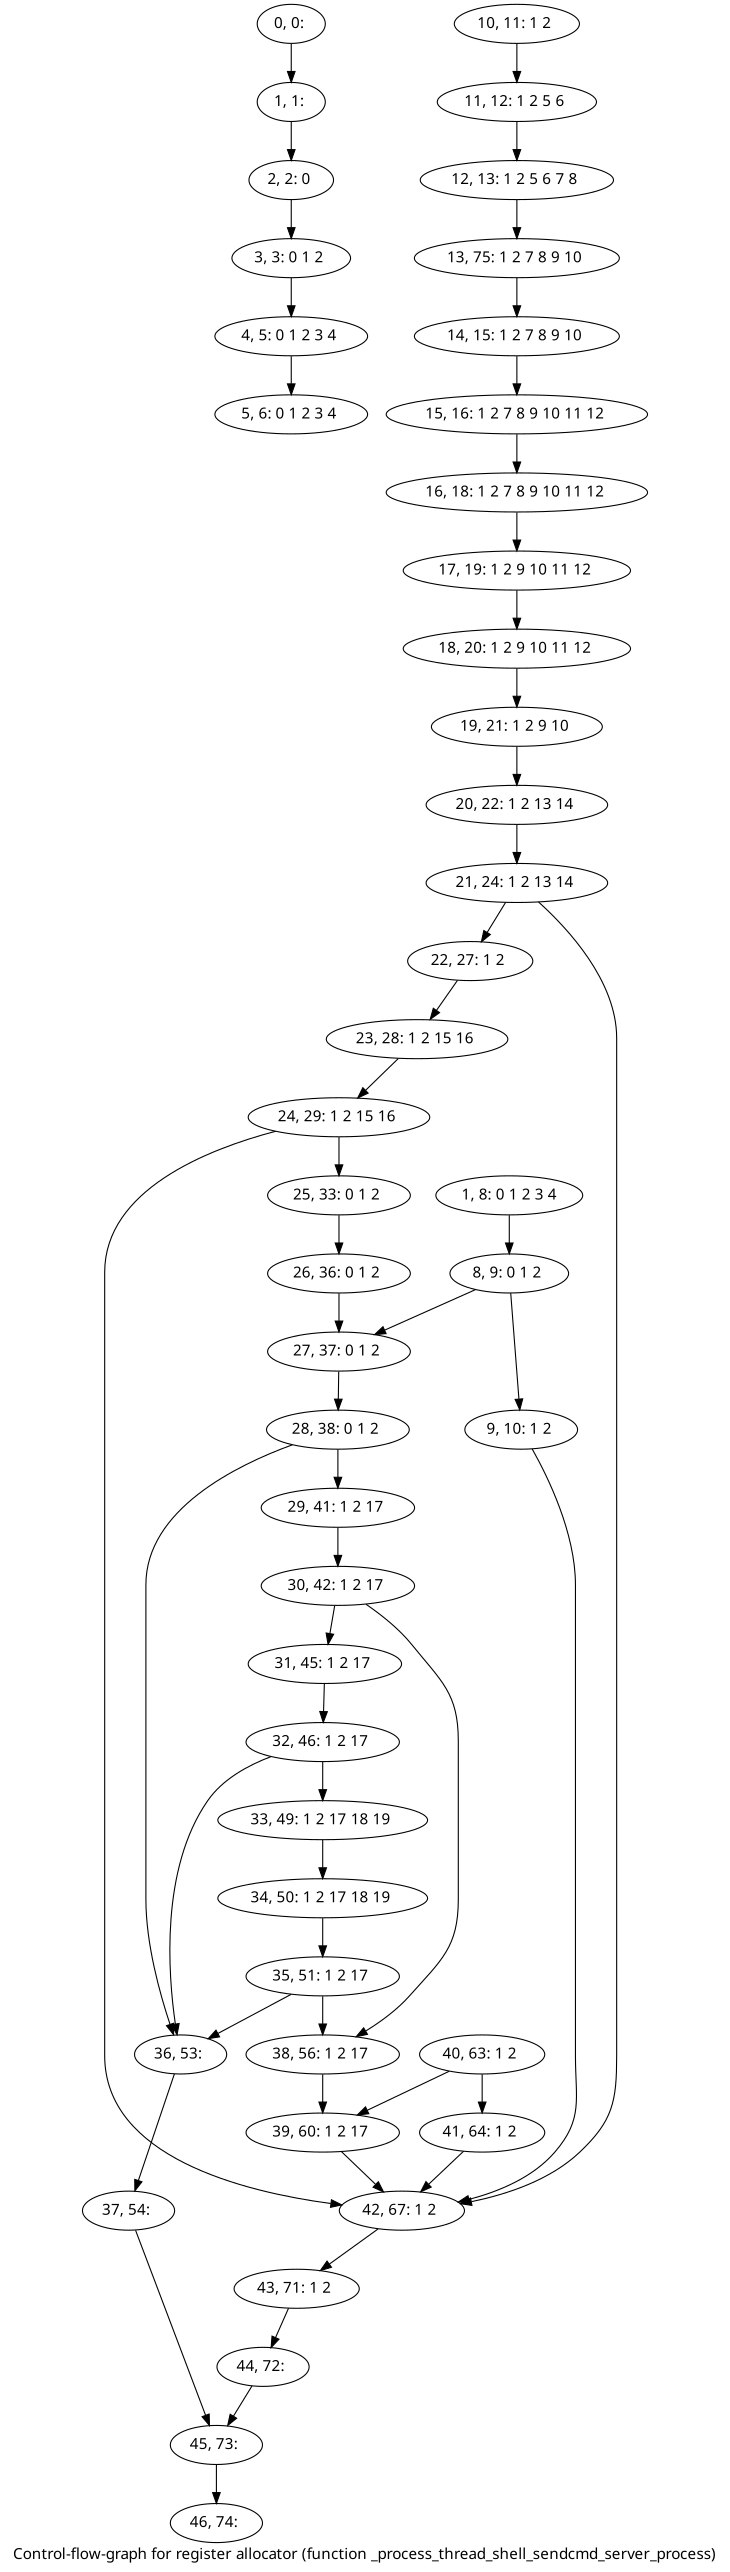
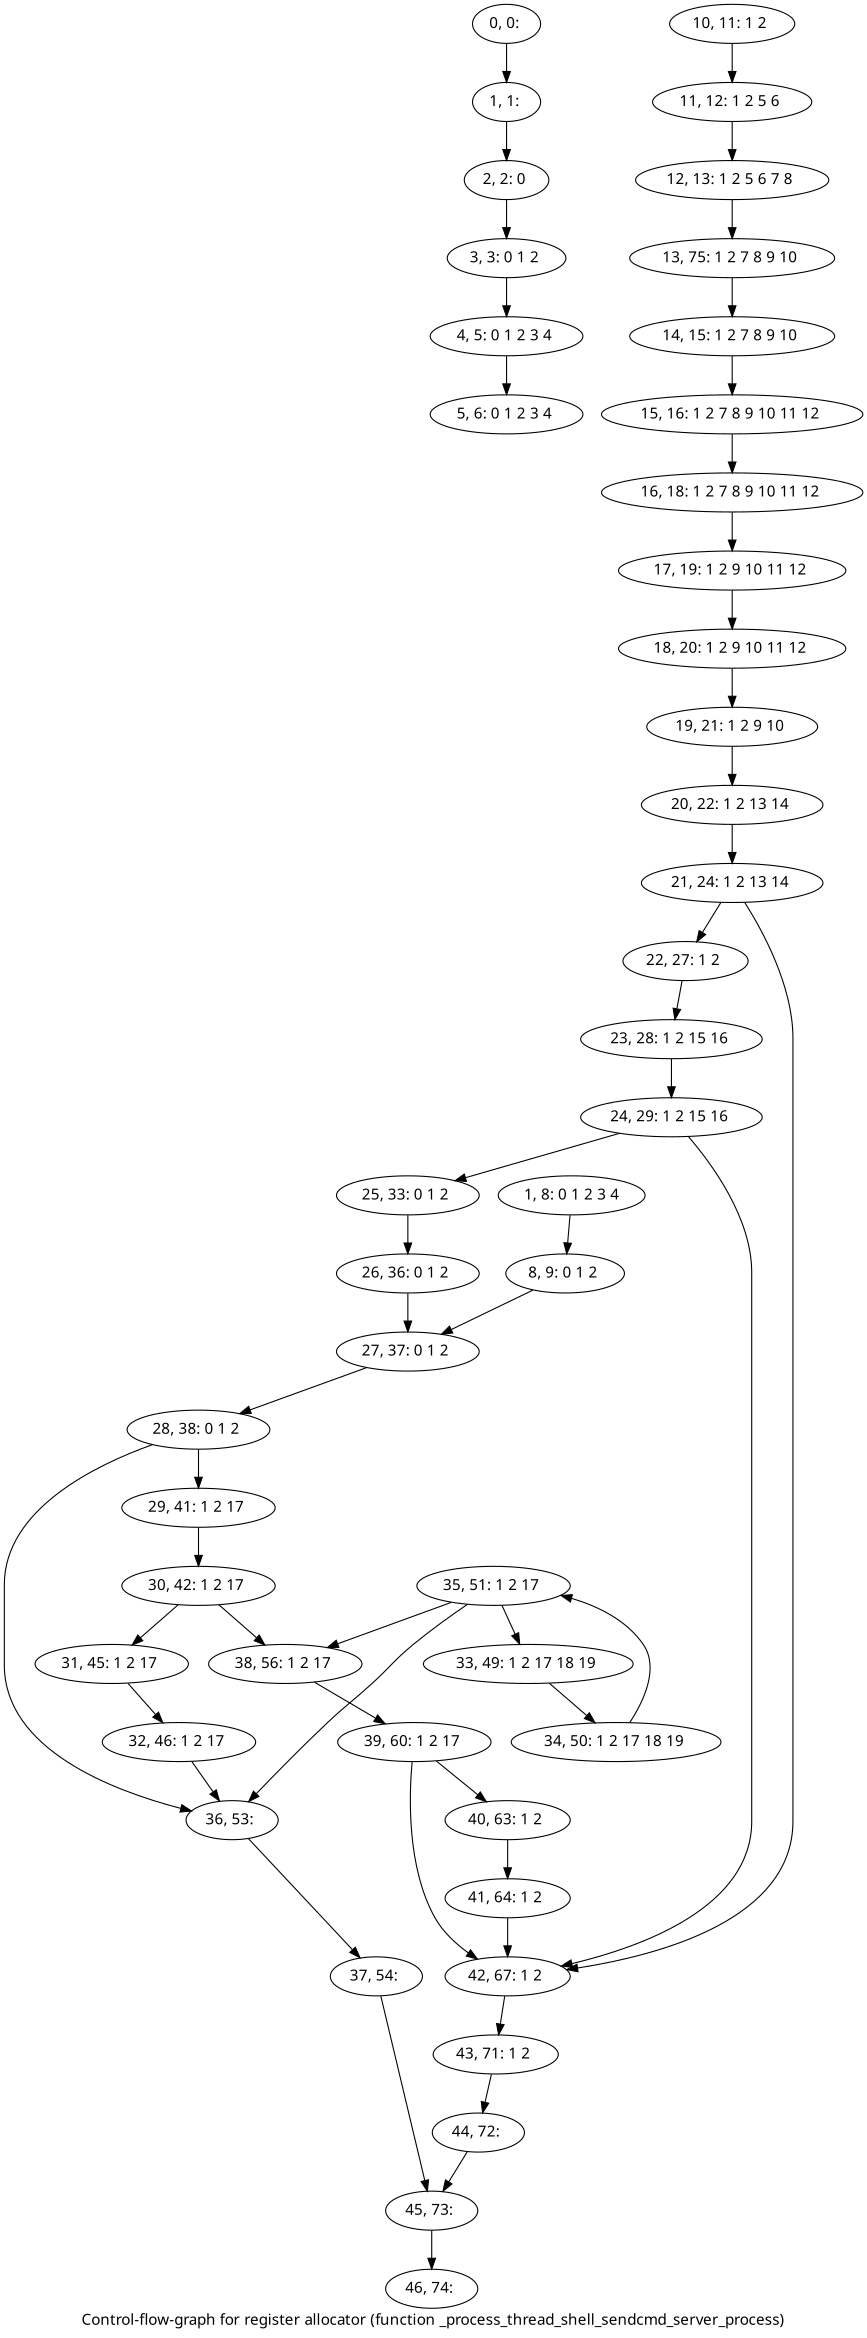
(521, 1430) -> none
(323, 1776) -> (509, 1620)
(408, 2091) -> (457, 1778)
